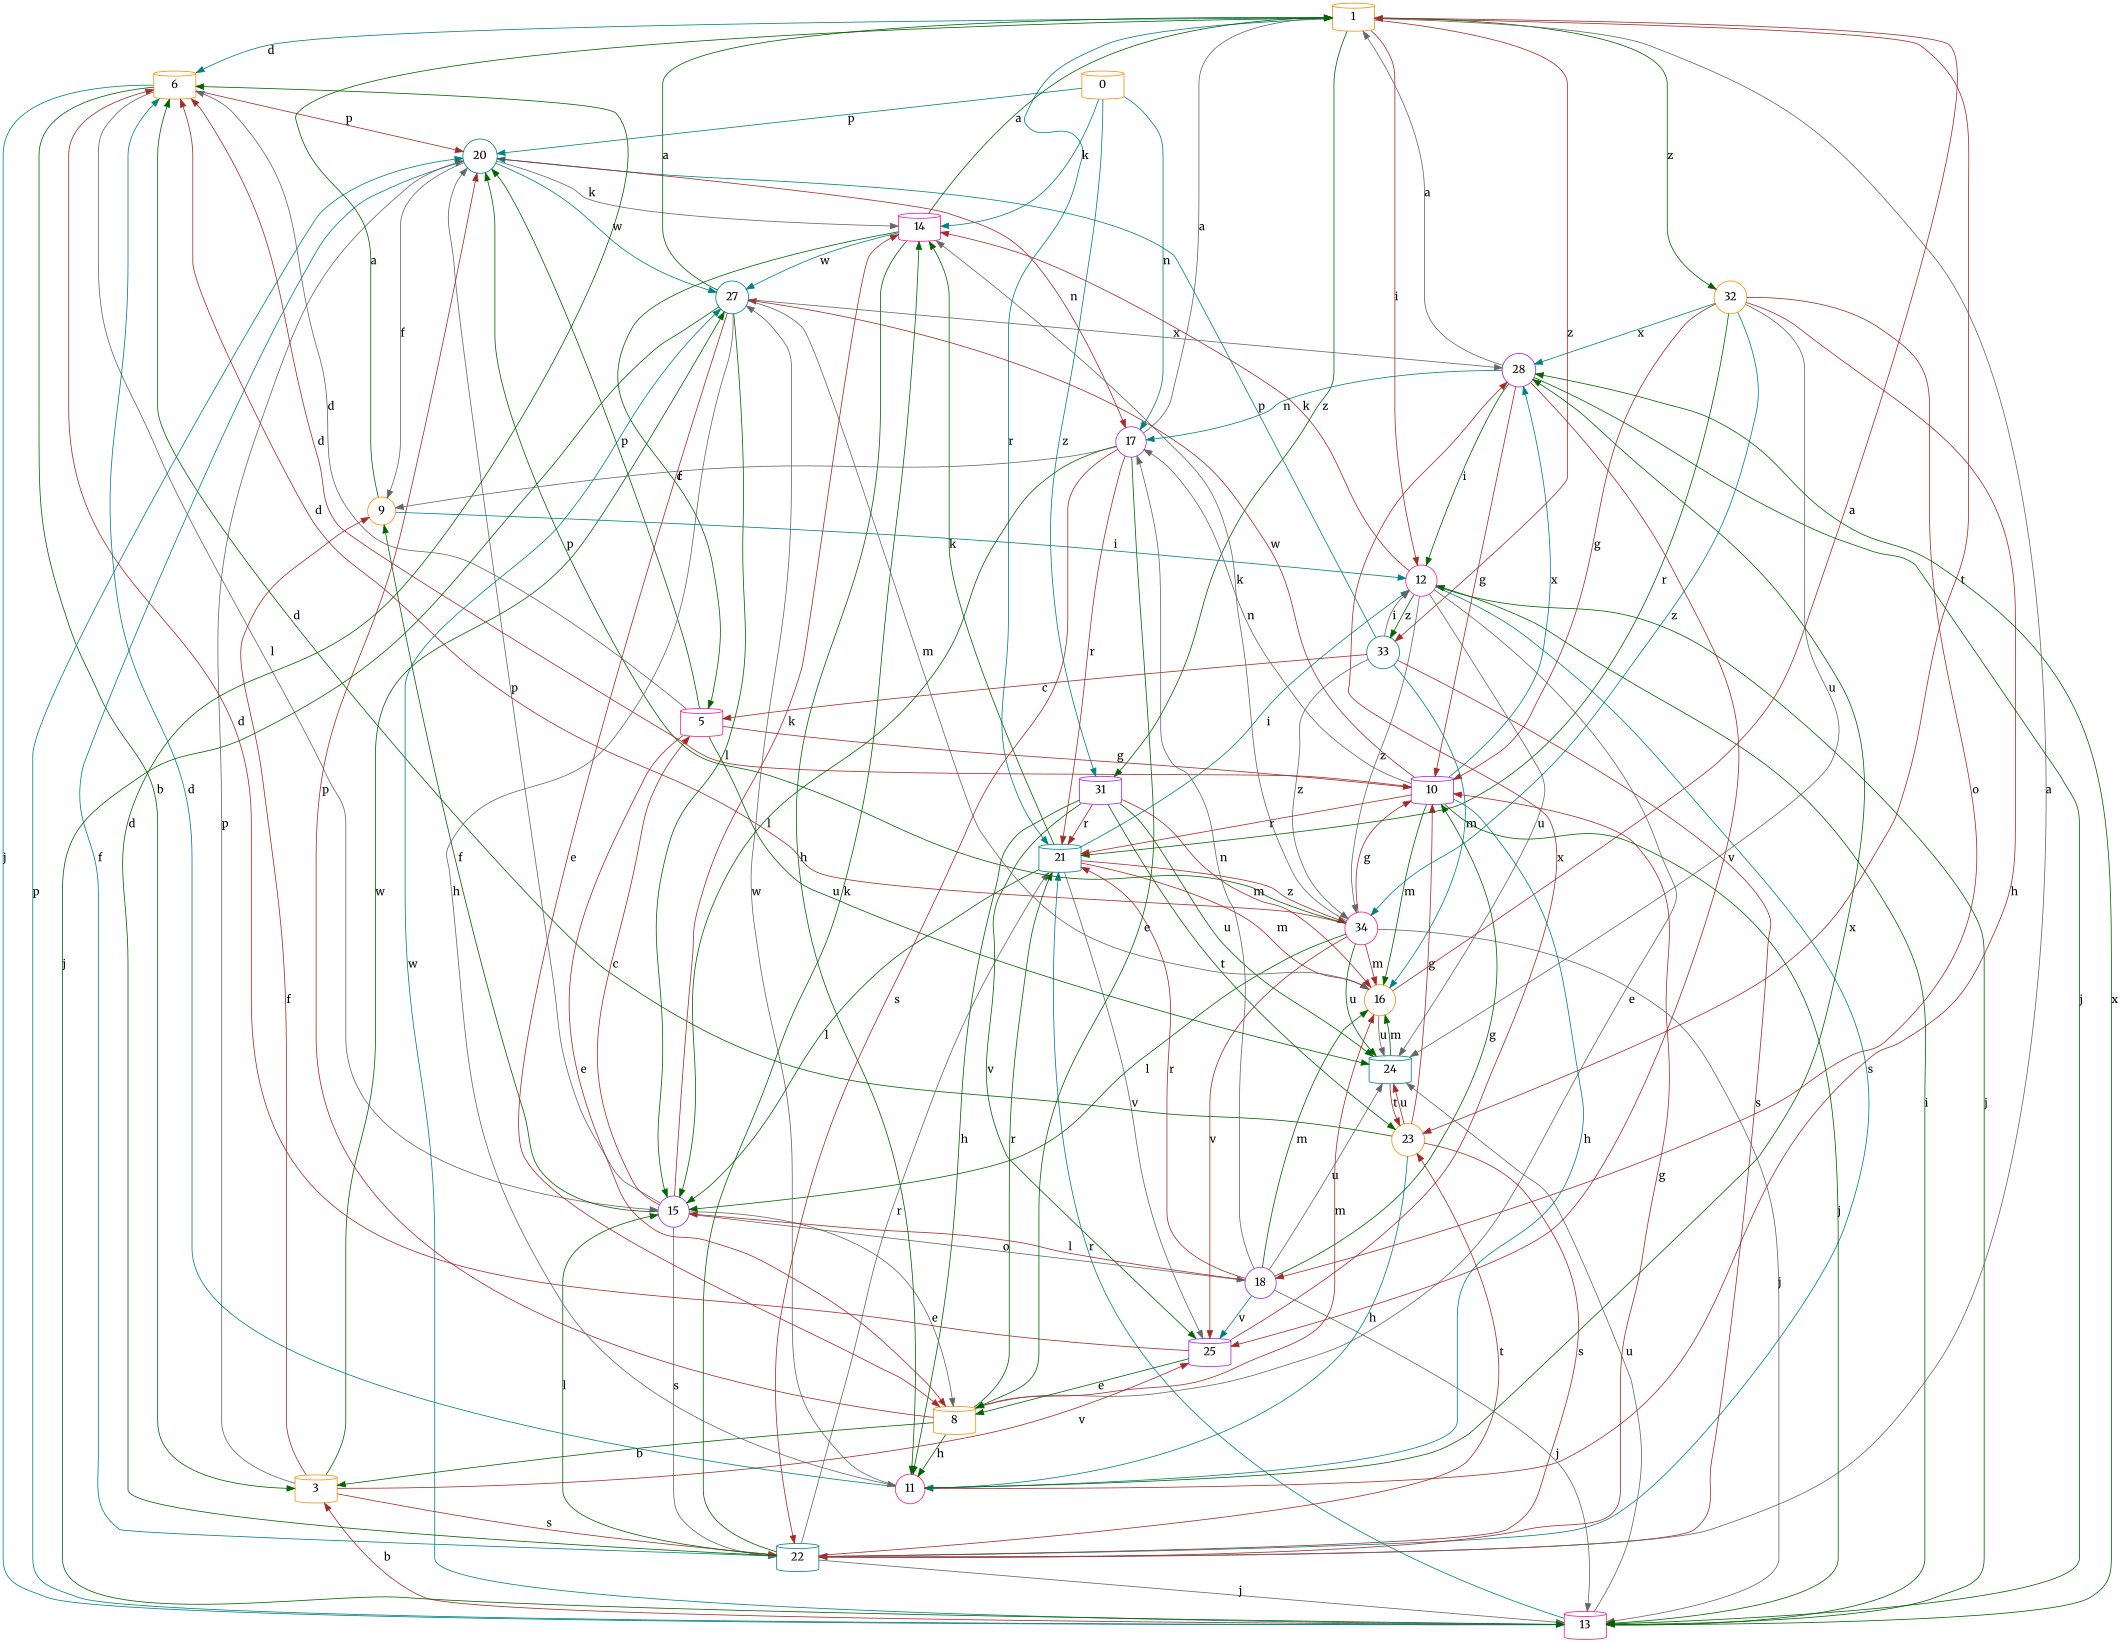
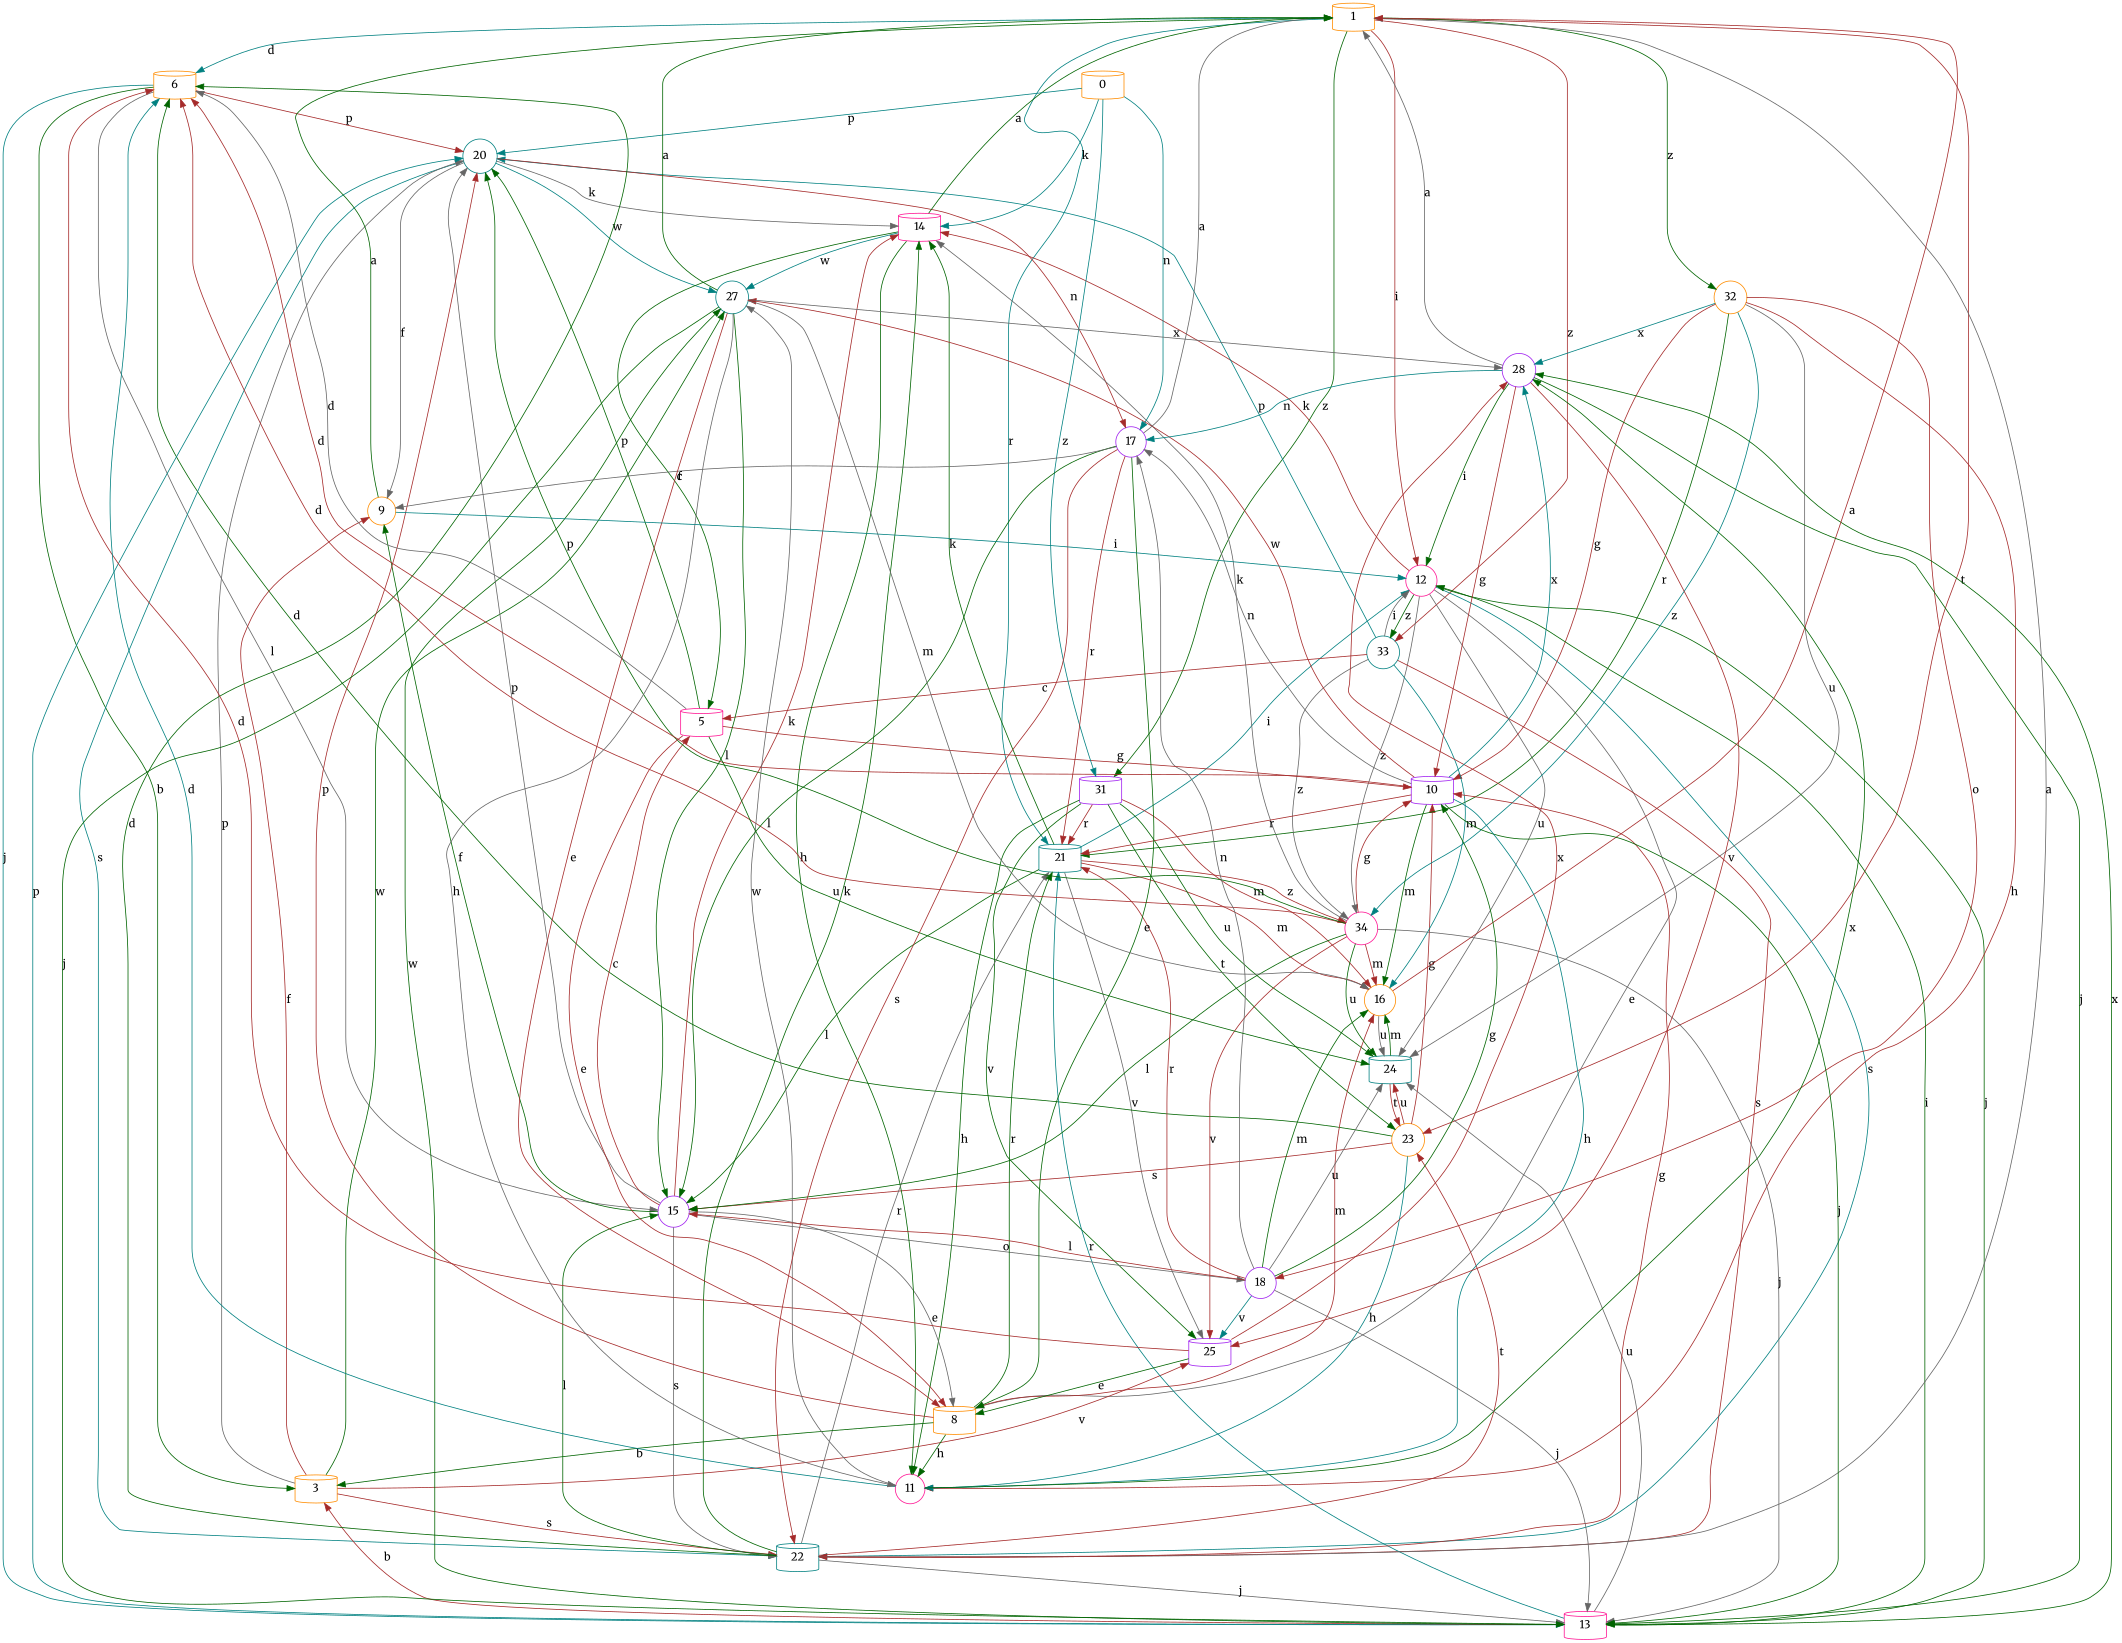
(100, 858) -> (100, 858)
(435, 1445) -> (435, 1445)
(1521, 1519) -> (1062, 1178)
